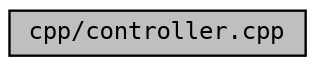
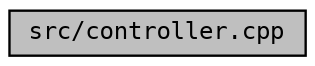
(158, 33) -> (158, 33)
